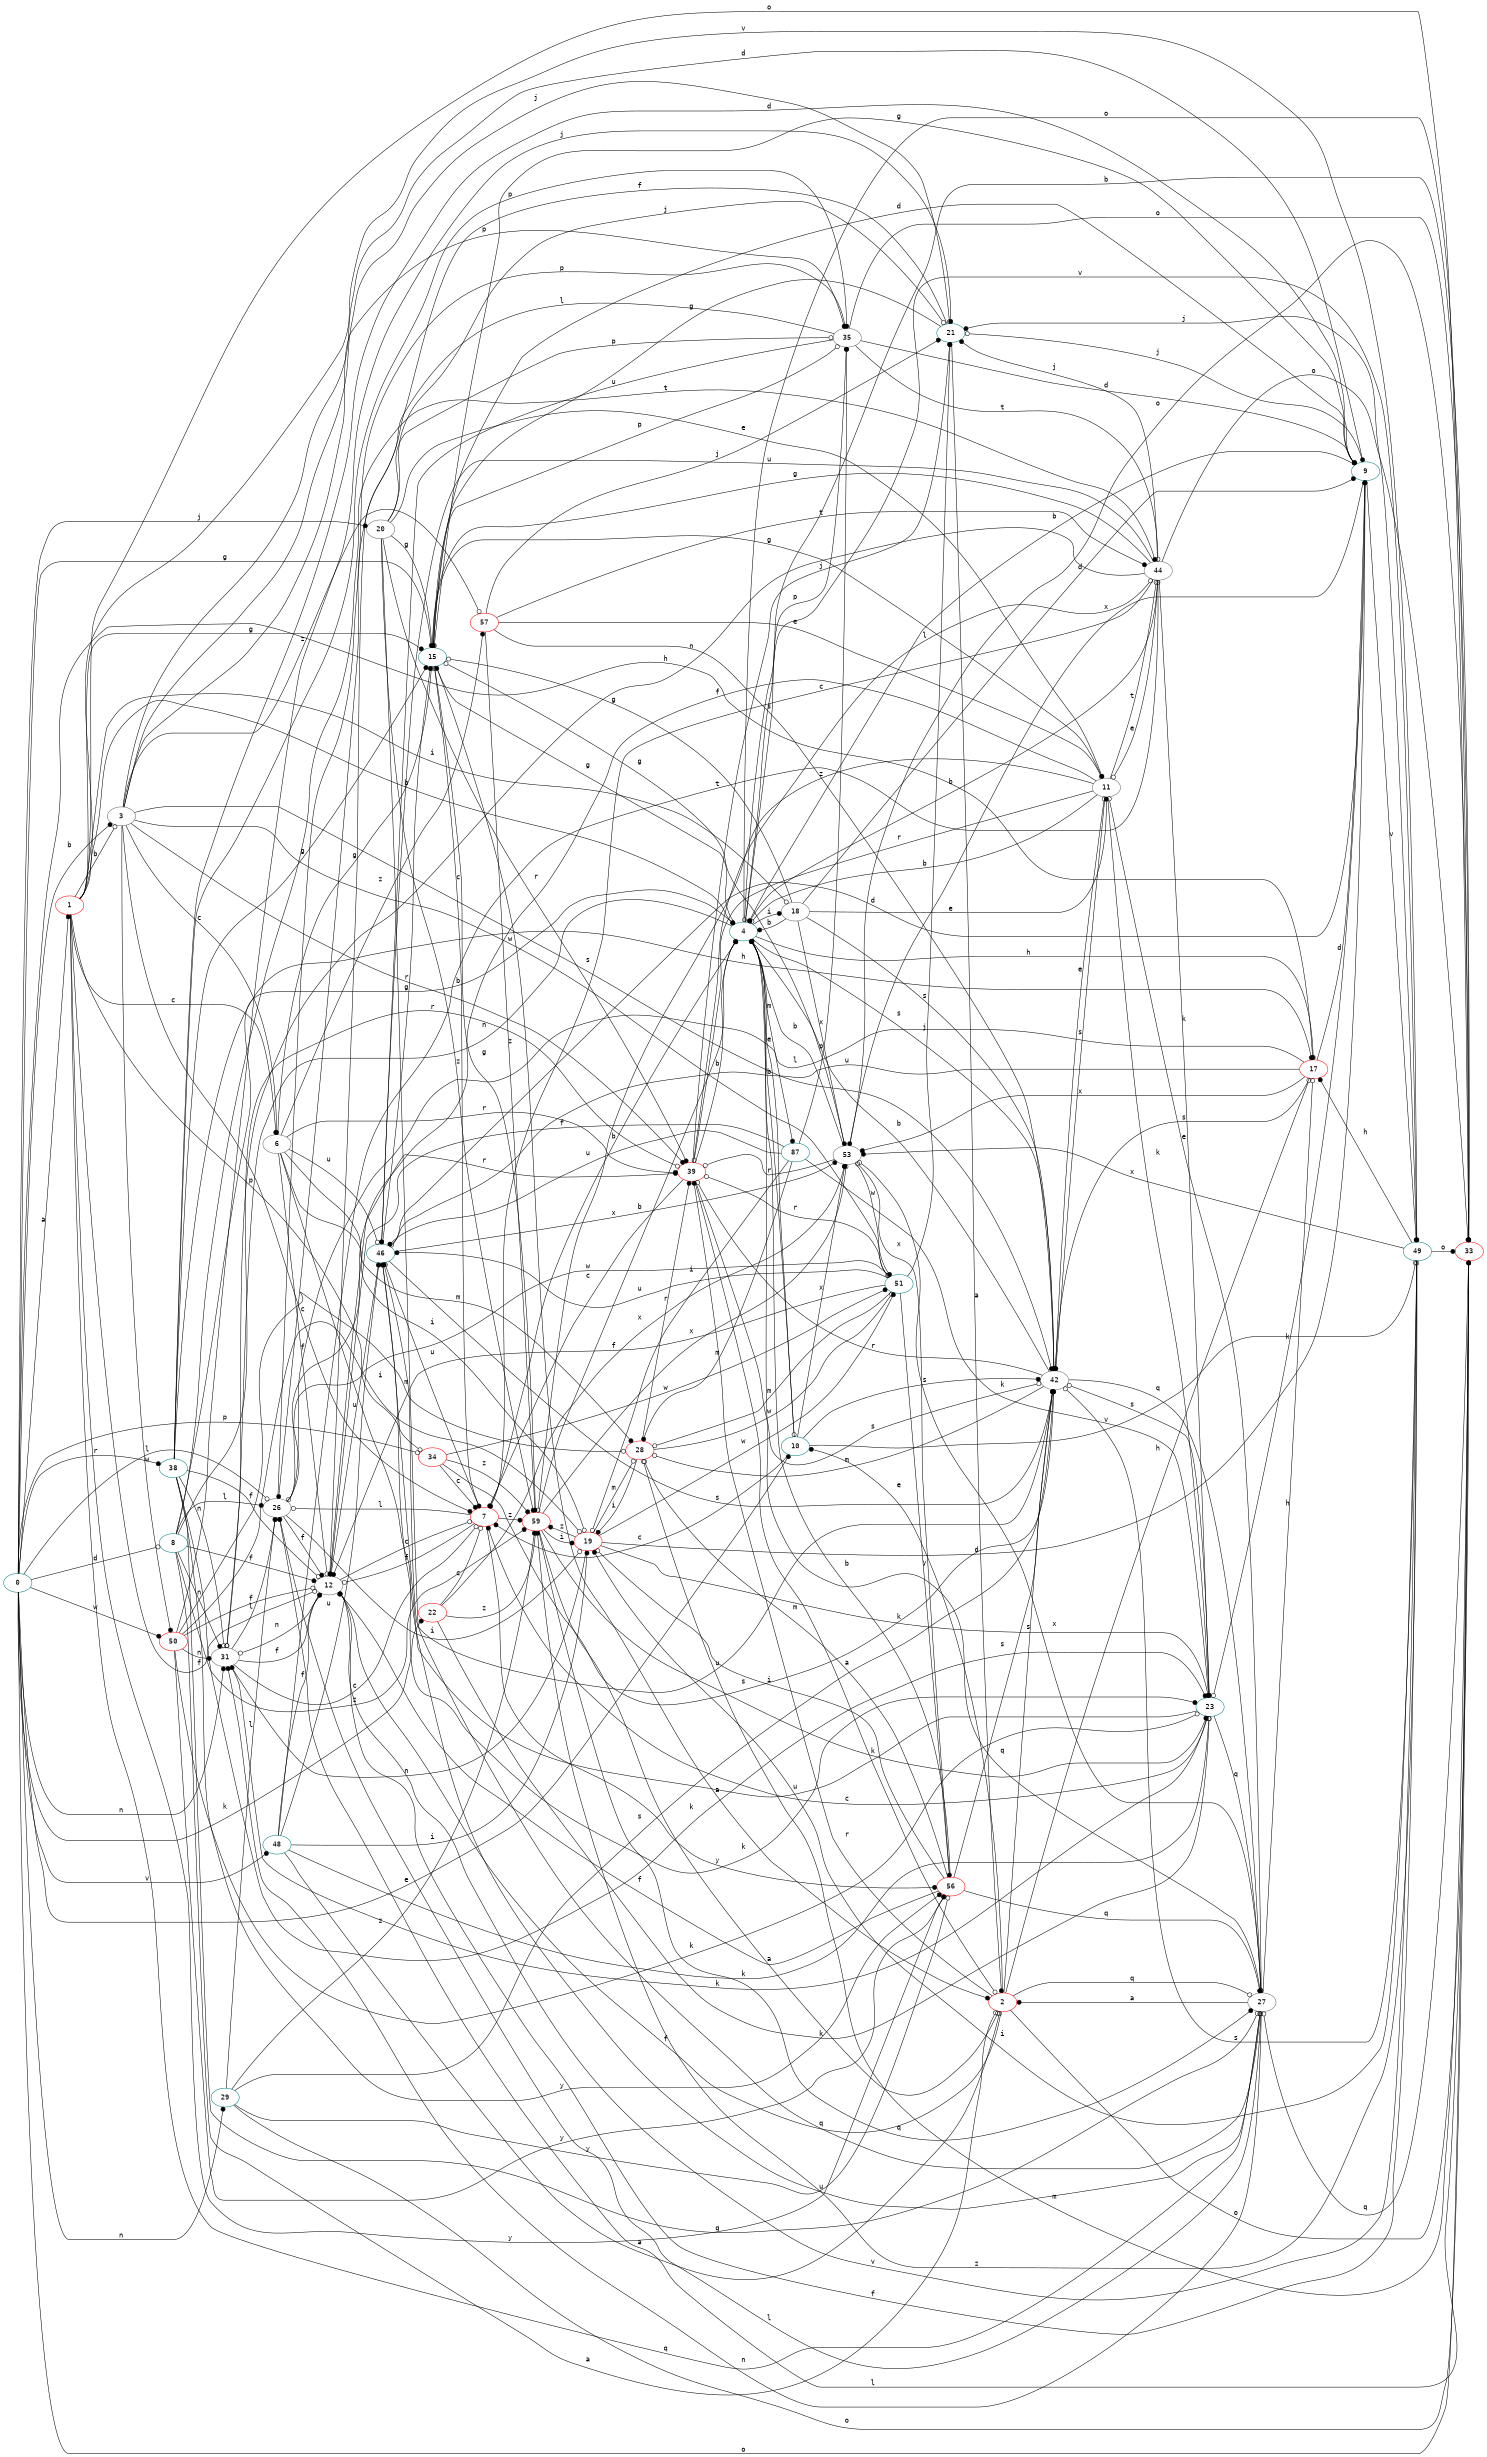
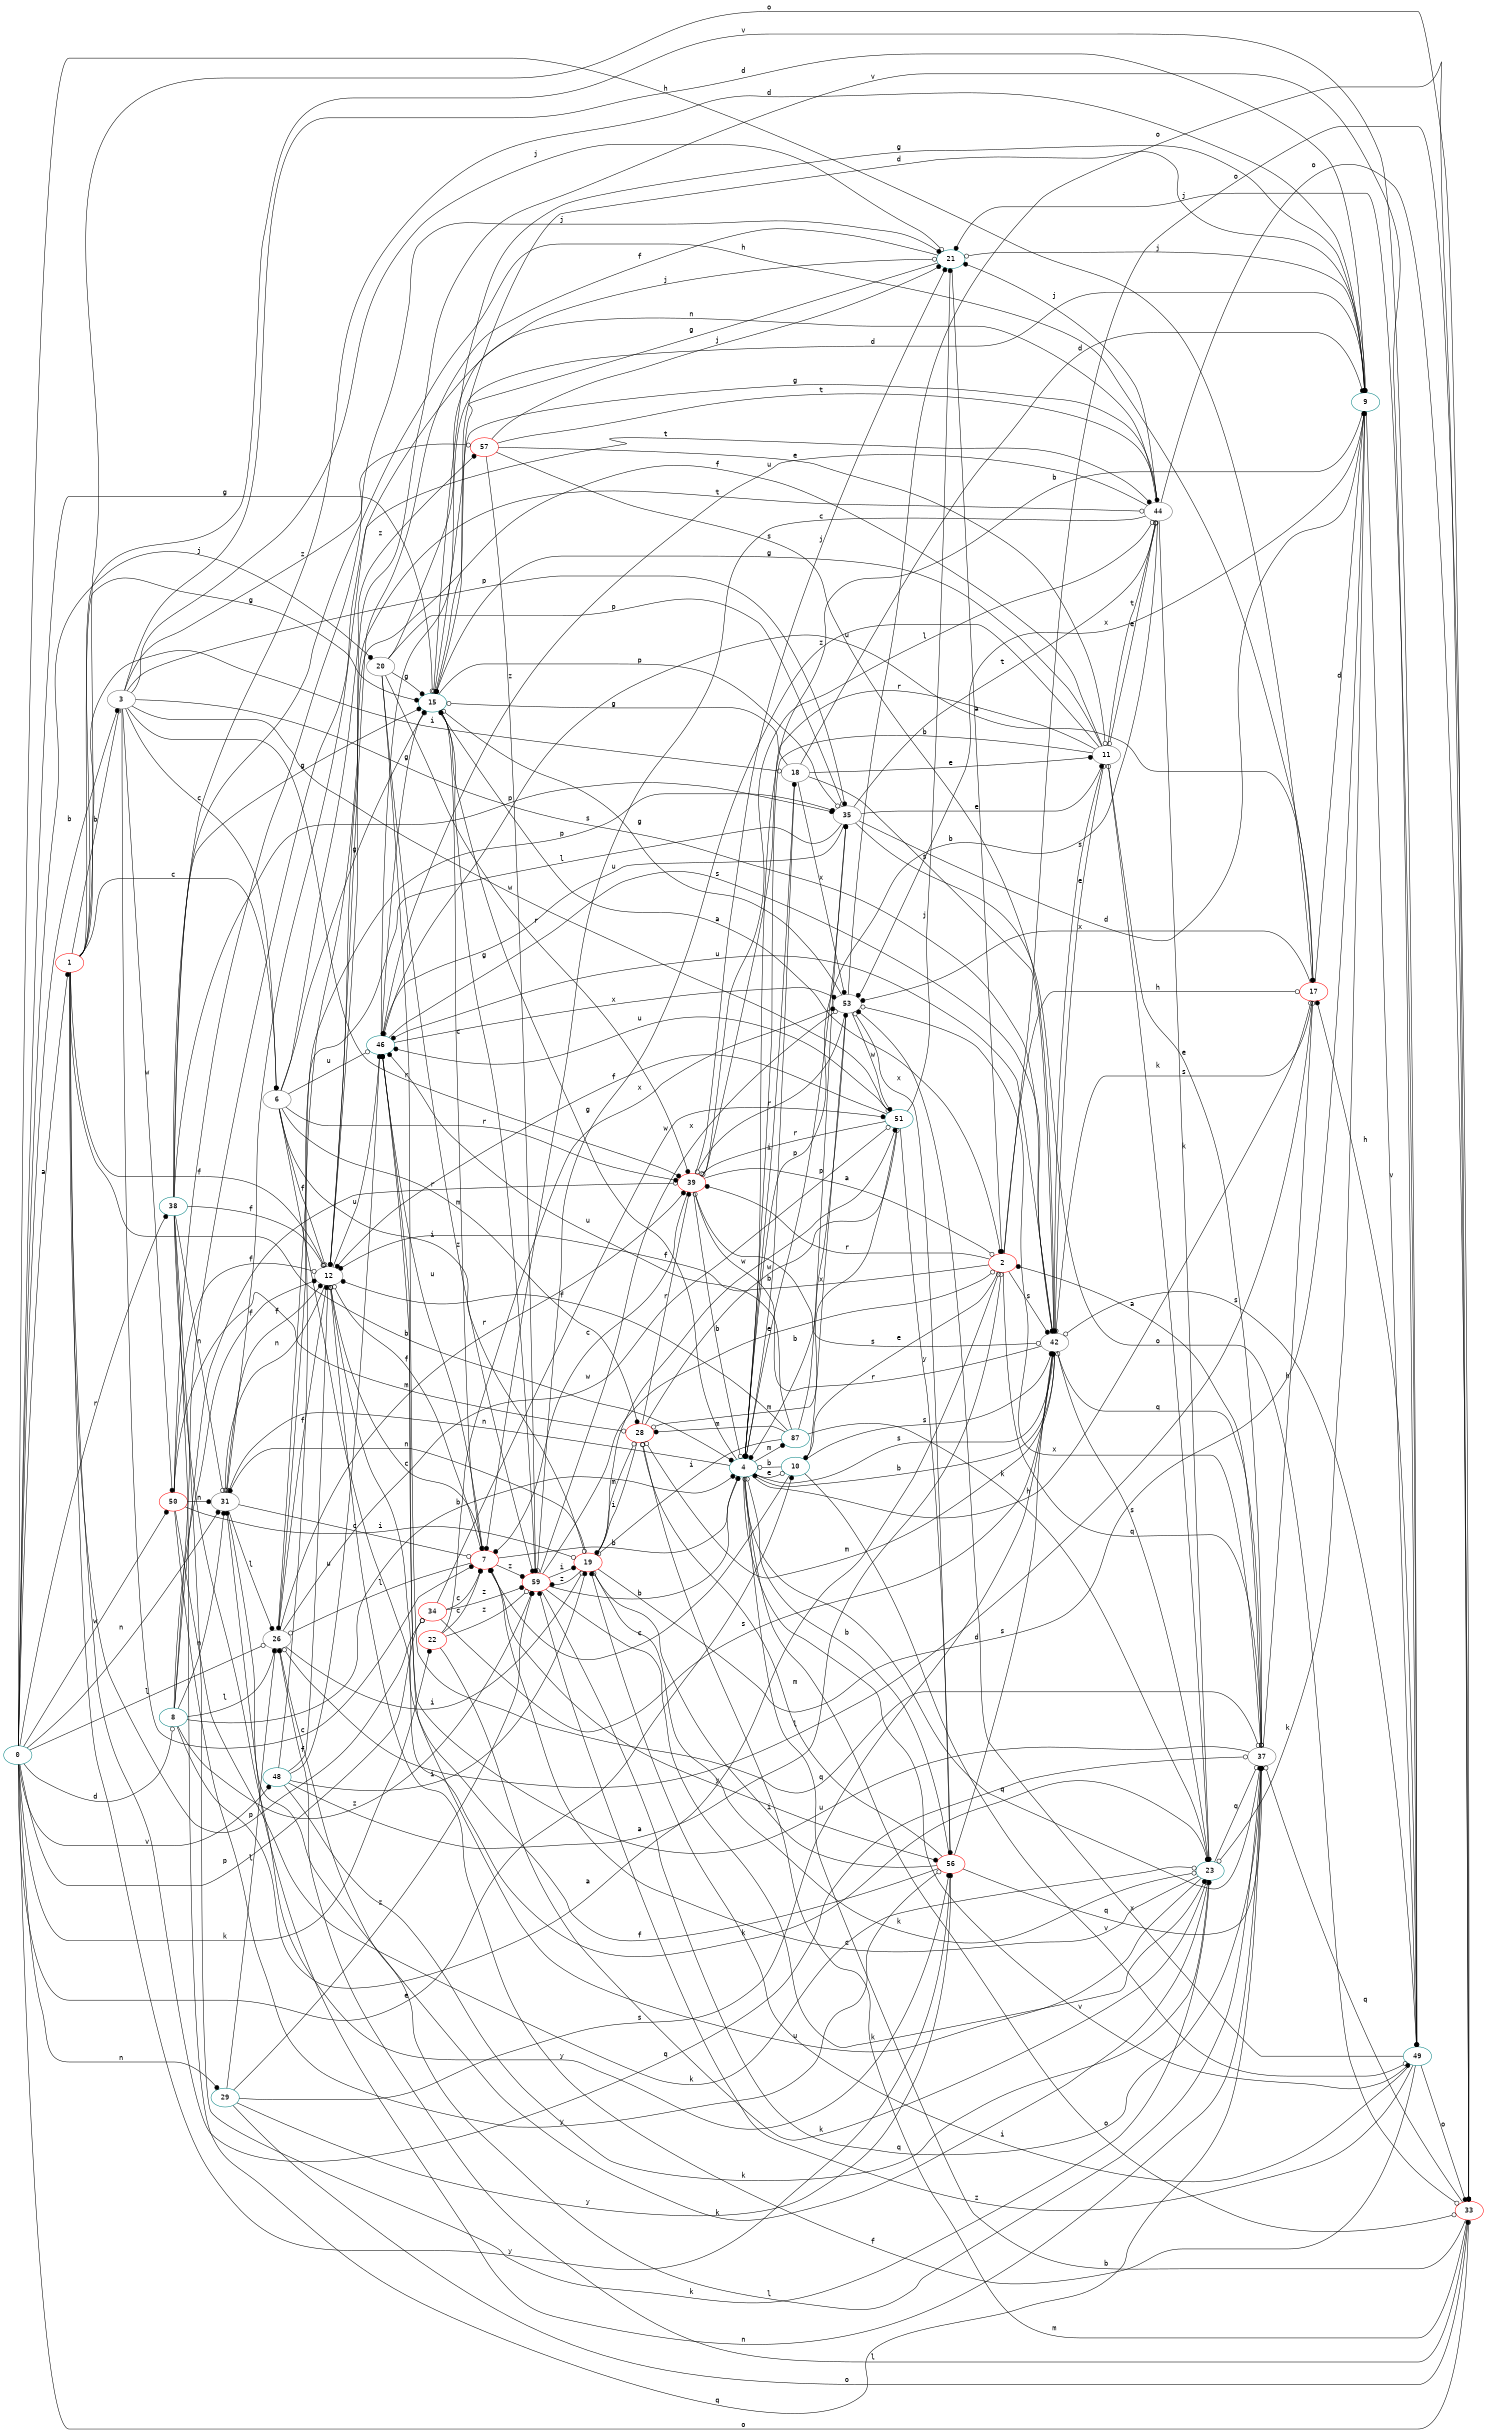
(798, 447) -> (991, 811)
(769, 1959) -> (769, 1329)
(1262, 2002) -> (1262, 1757)
